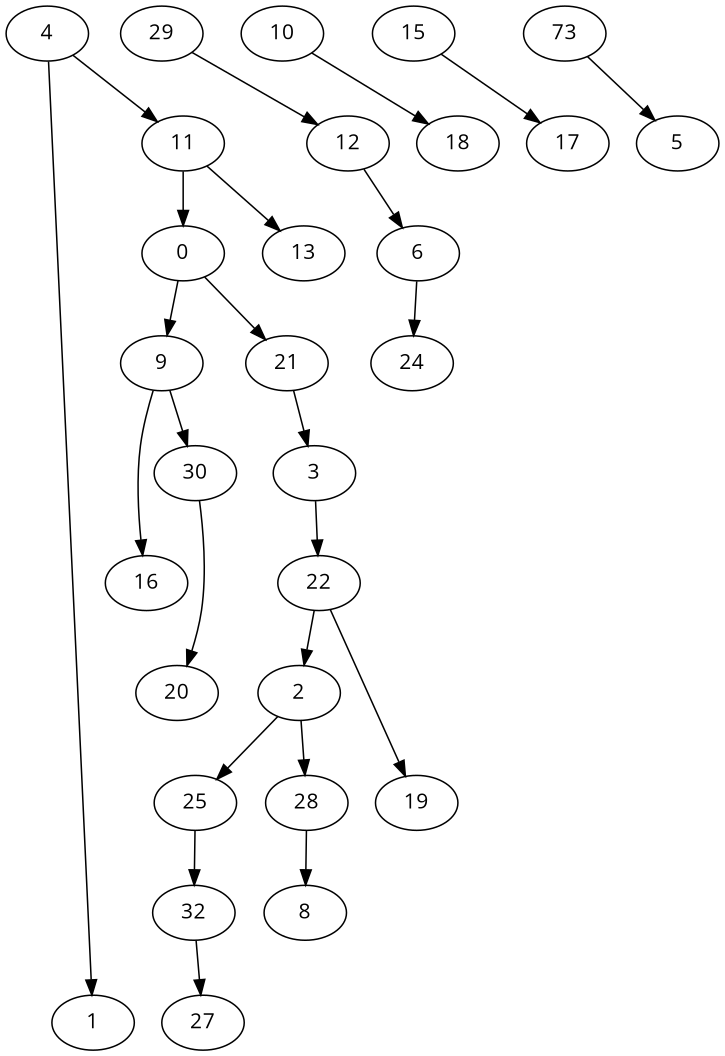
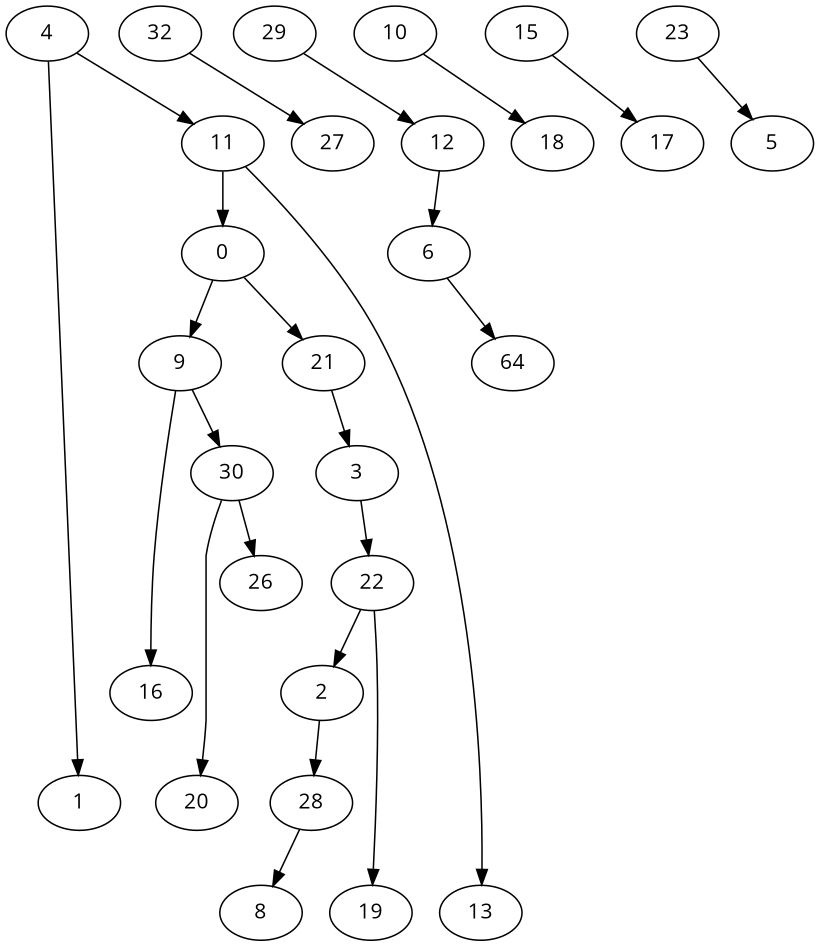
(565, 34) -> (678, 34)
(412, 363) -> (513, 363)
none -> (261, 583)
(195, 803) -> none
